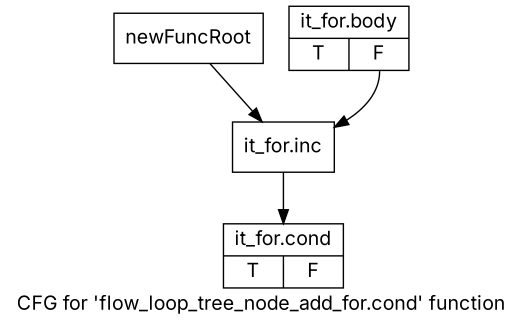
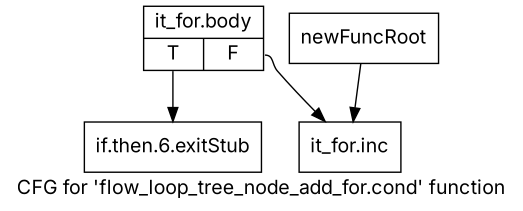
none -> (173, 147)
(283, 256) -> none
